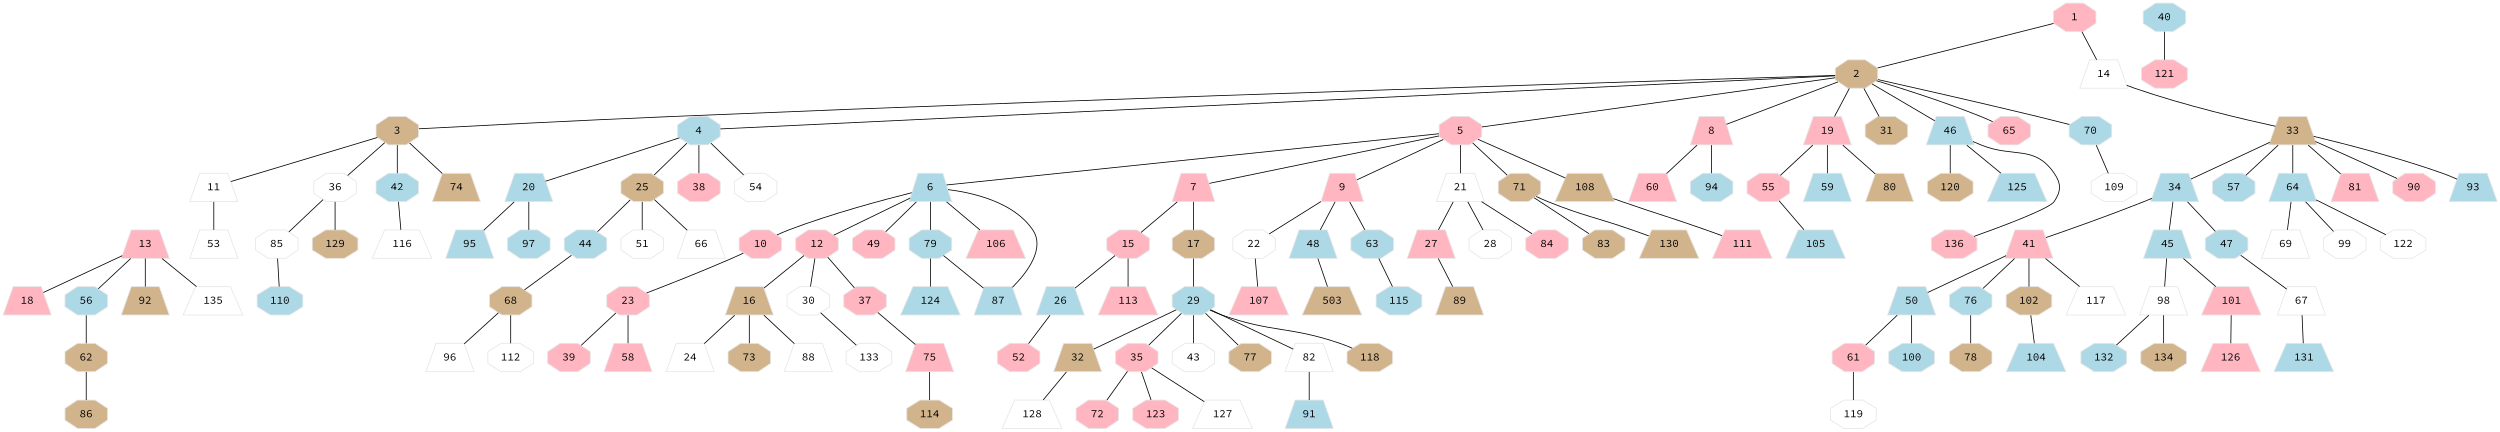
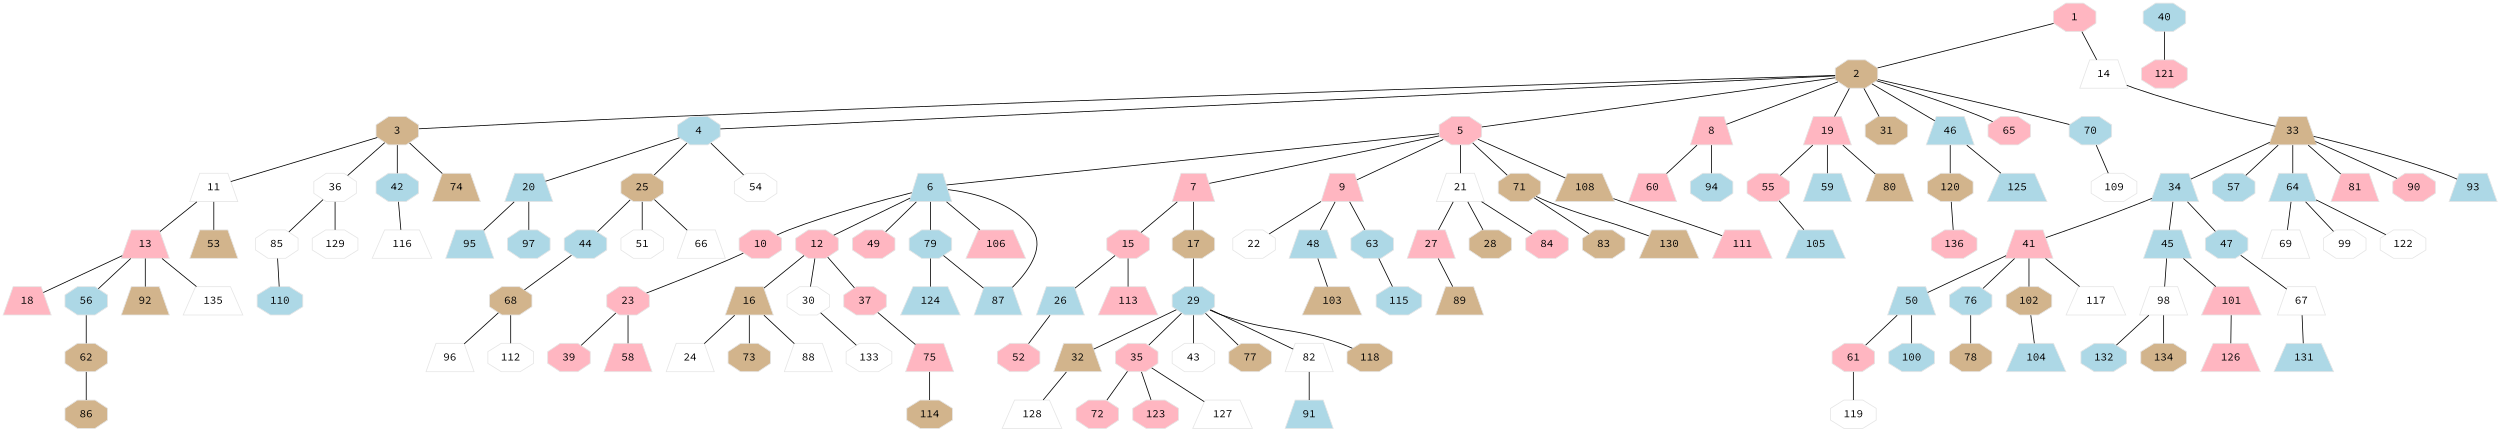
(2059, 186) -> (1952, 216)
(699, 187) -> none
none -> (178, 217)
(214, 244) -> (214, 244)
(335, 244) -> (335, 244)
(1490, 244) -> (1490, 244)
(1259, 301) -> none
(1332, 301) -> (1332, 301)
